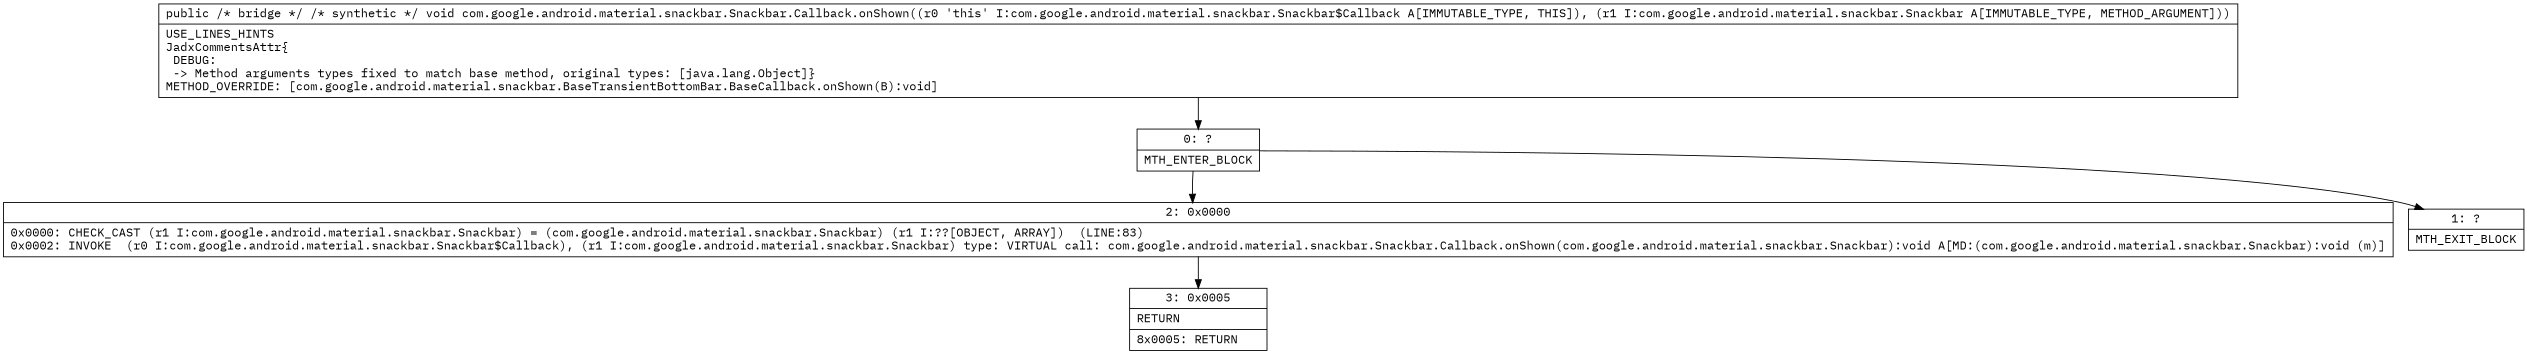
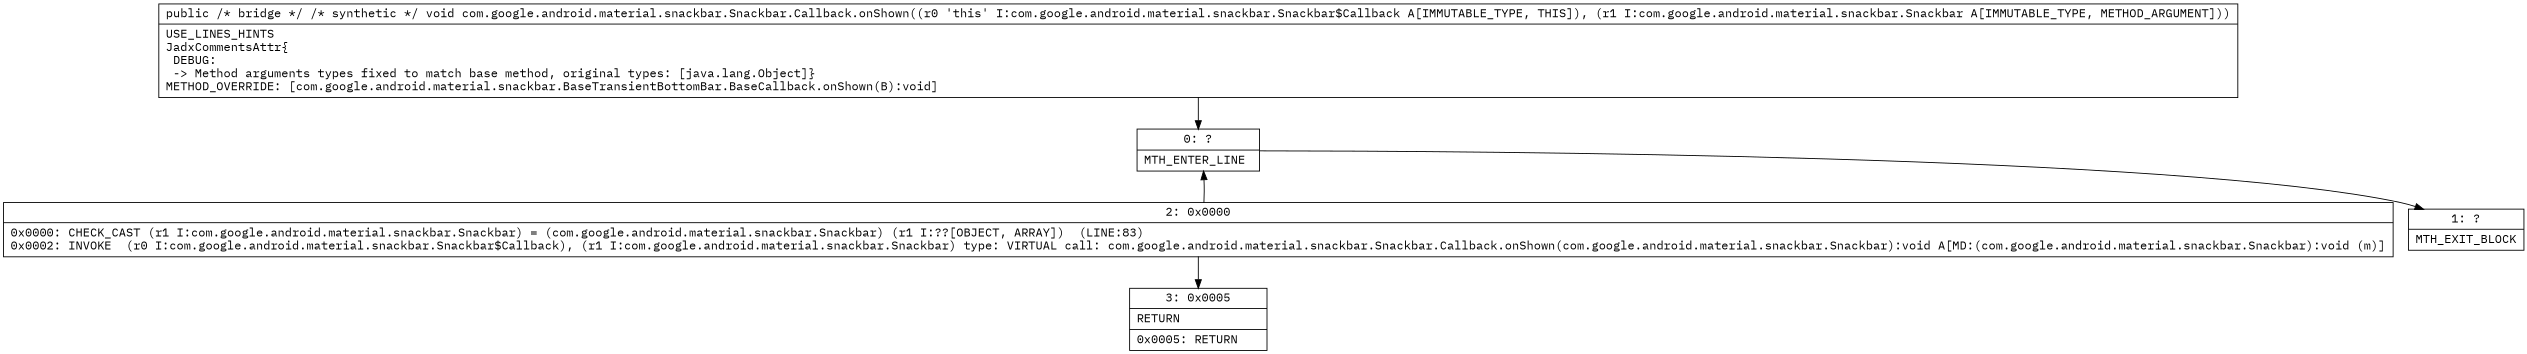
(1198, 160) -> (1195, 160)
(1193, 183) -> (1204, 191)
(1198, 340) -> (1198, 340)
